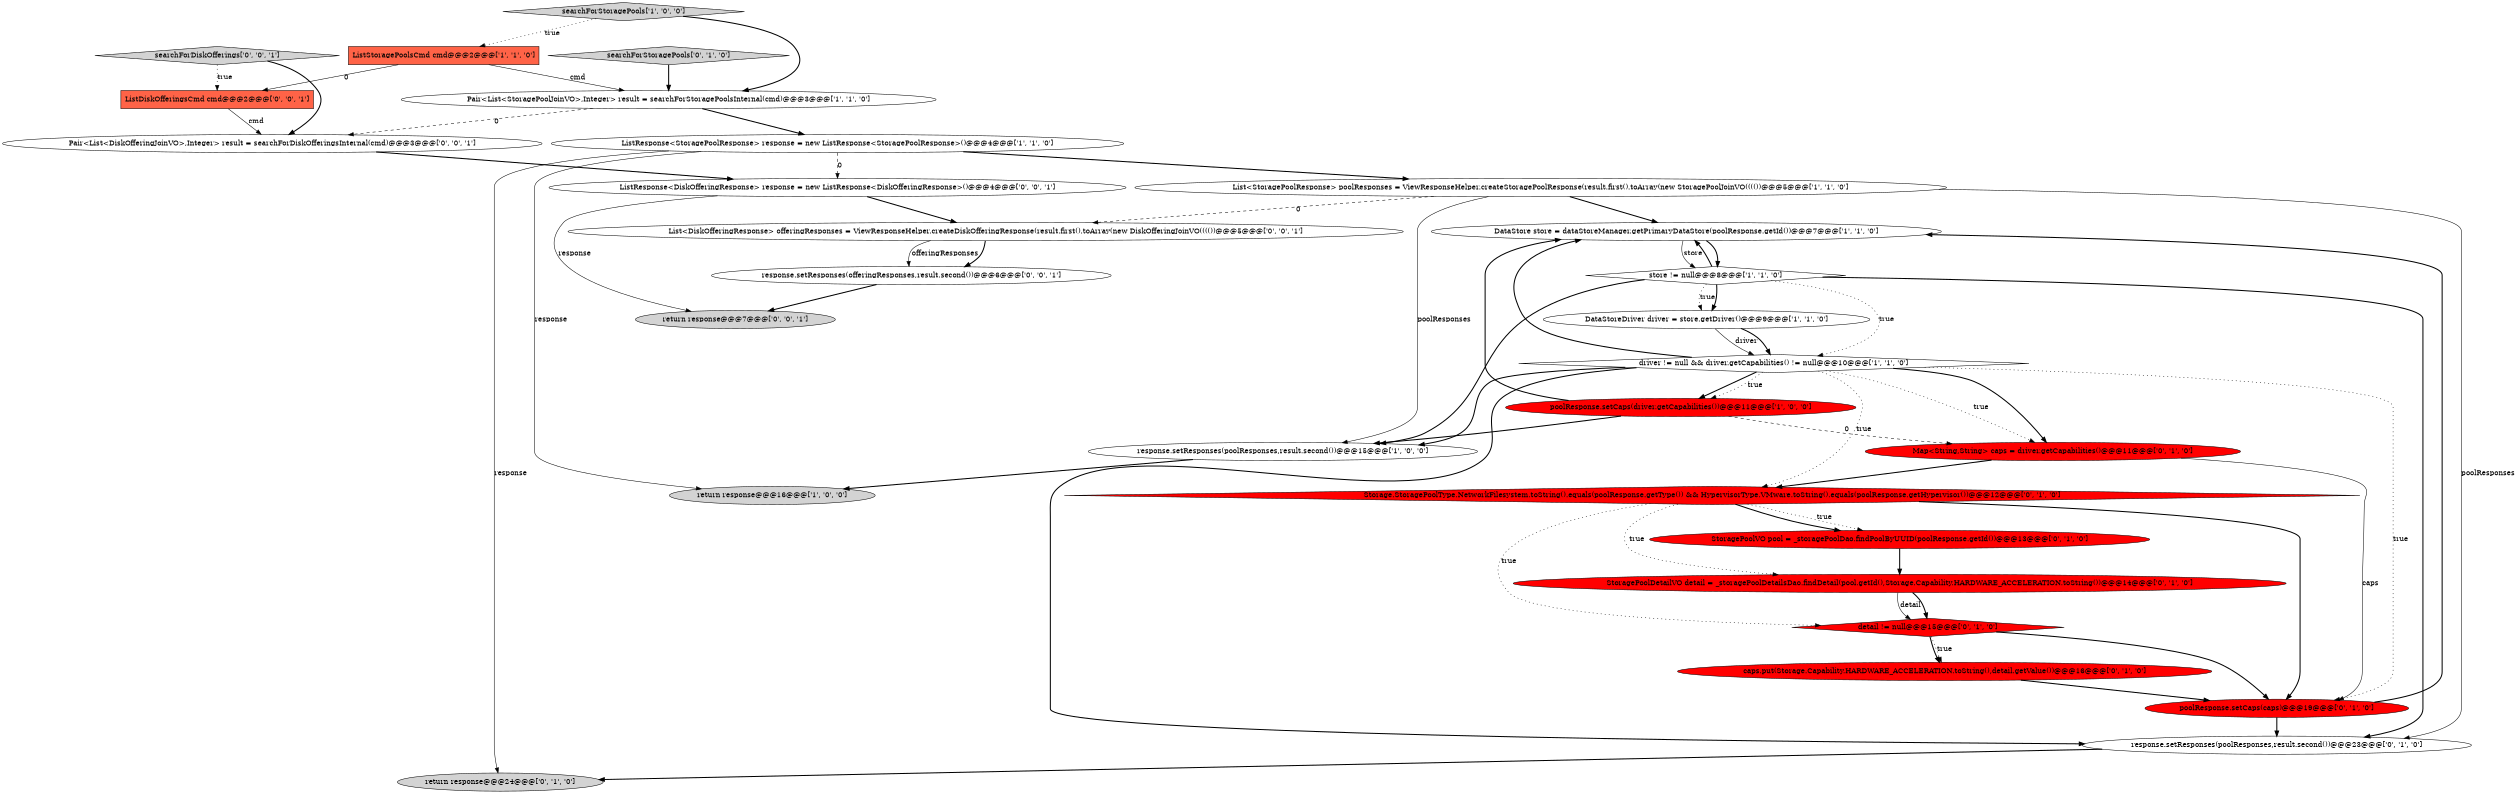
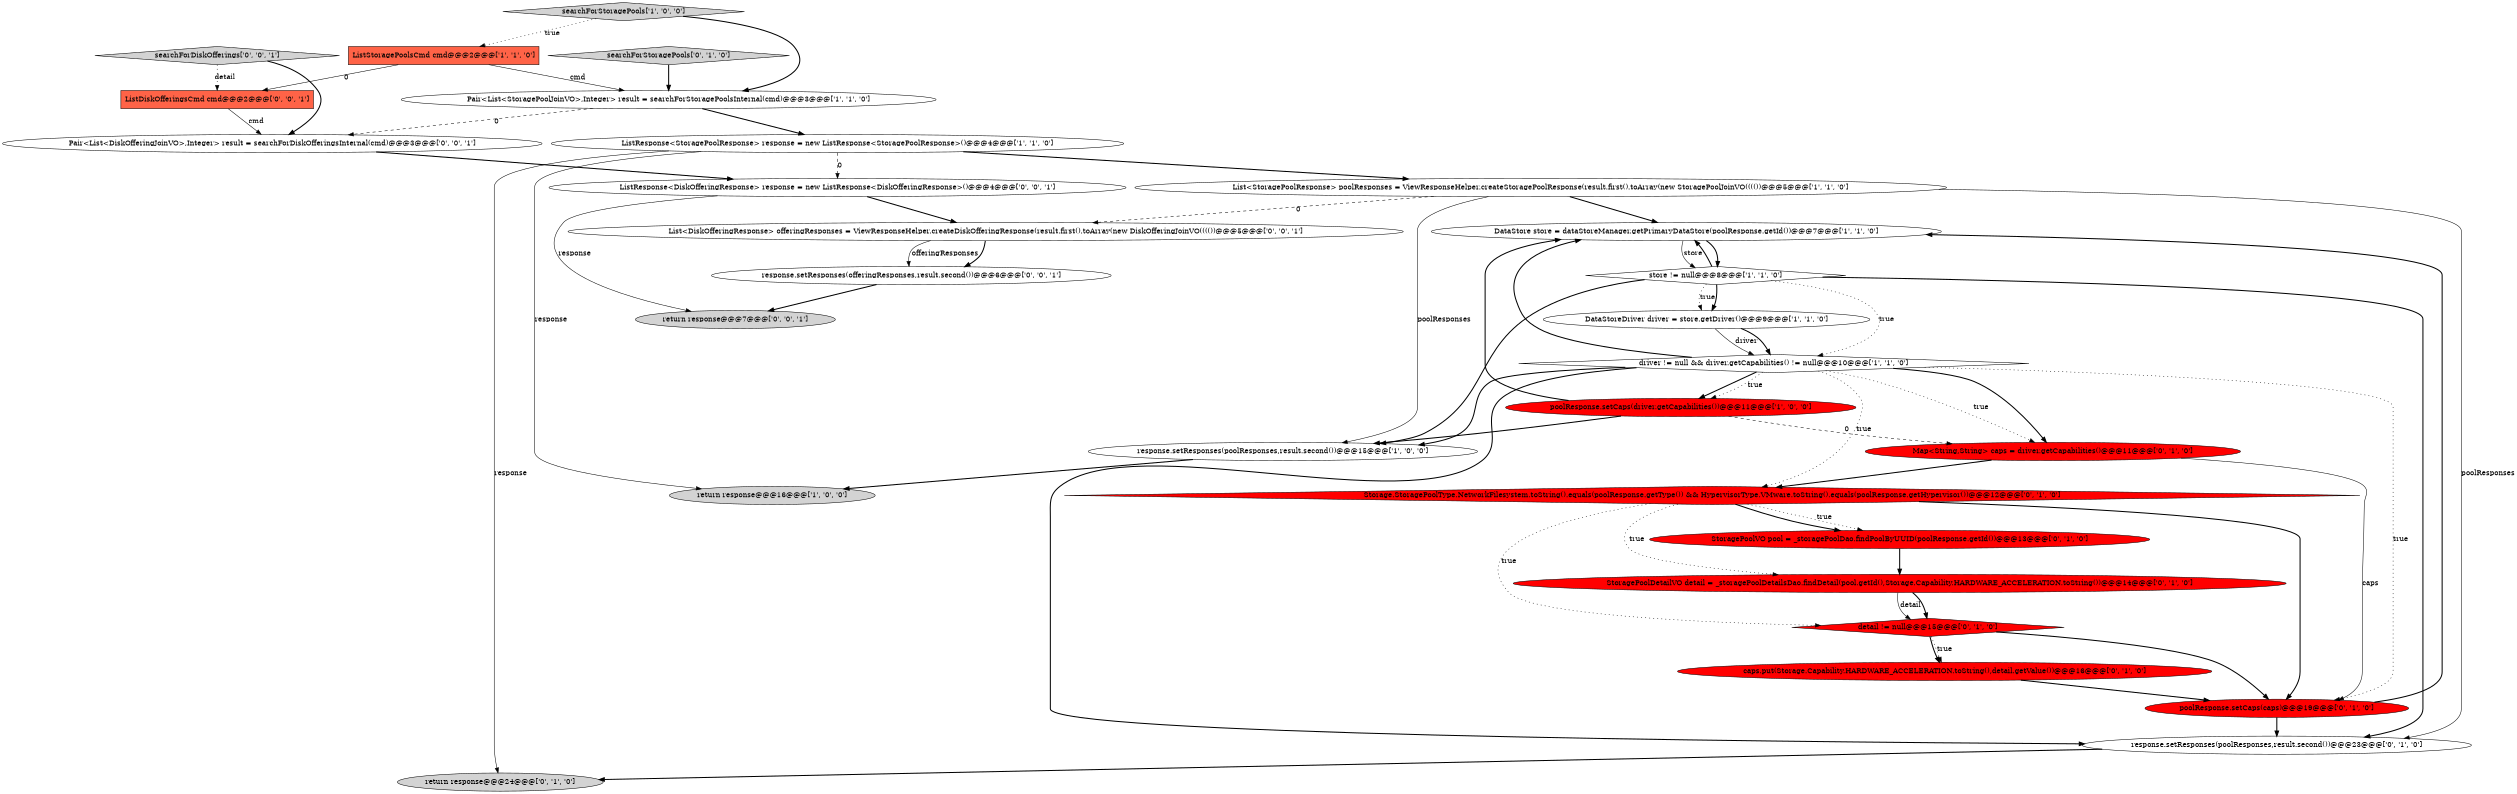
(225, 78) -> (225, 78)
